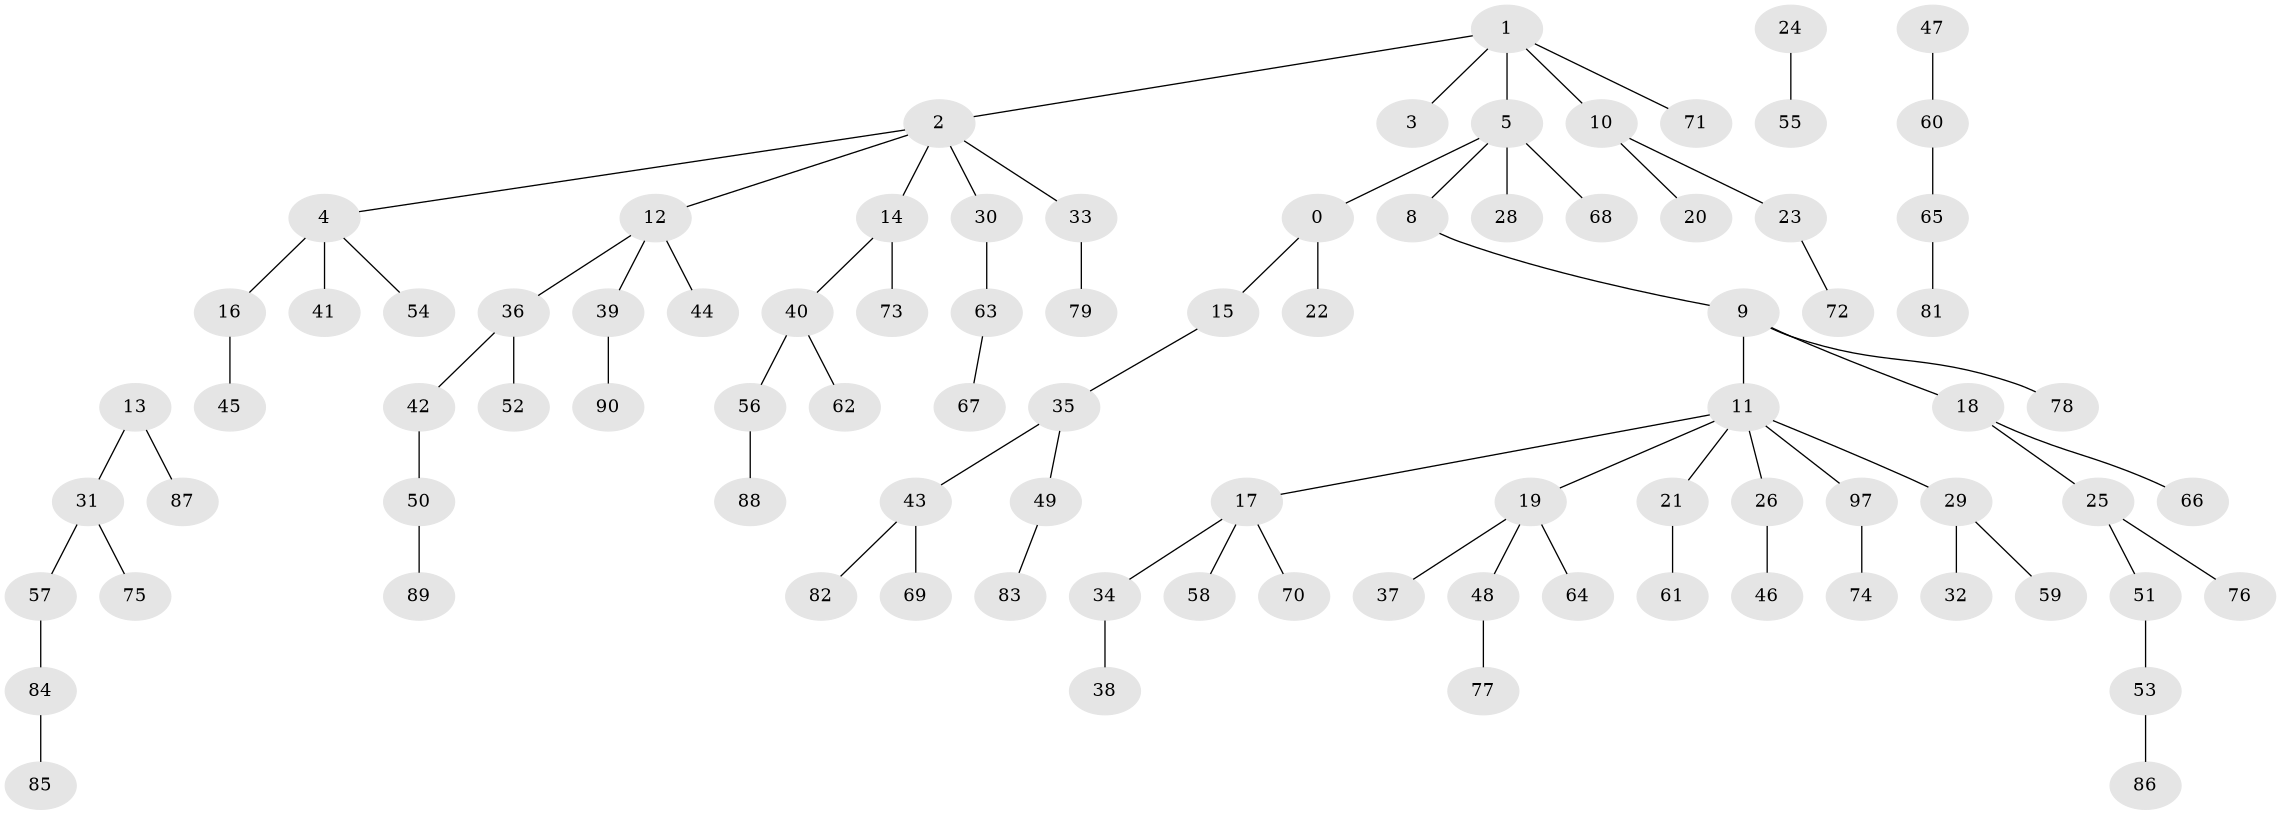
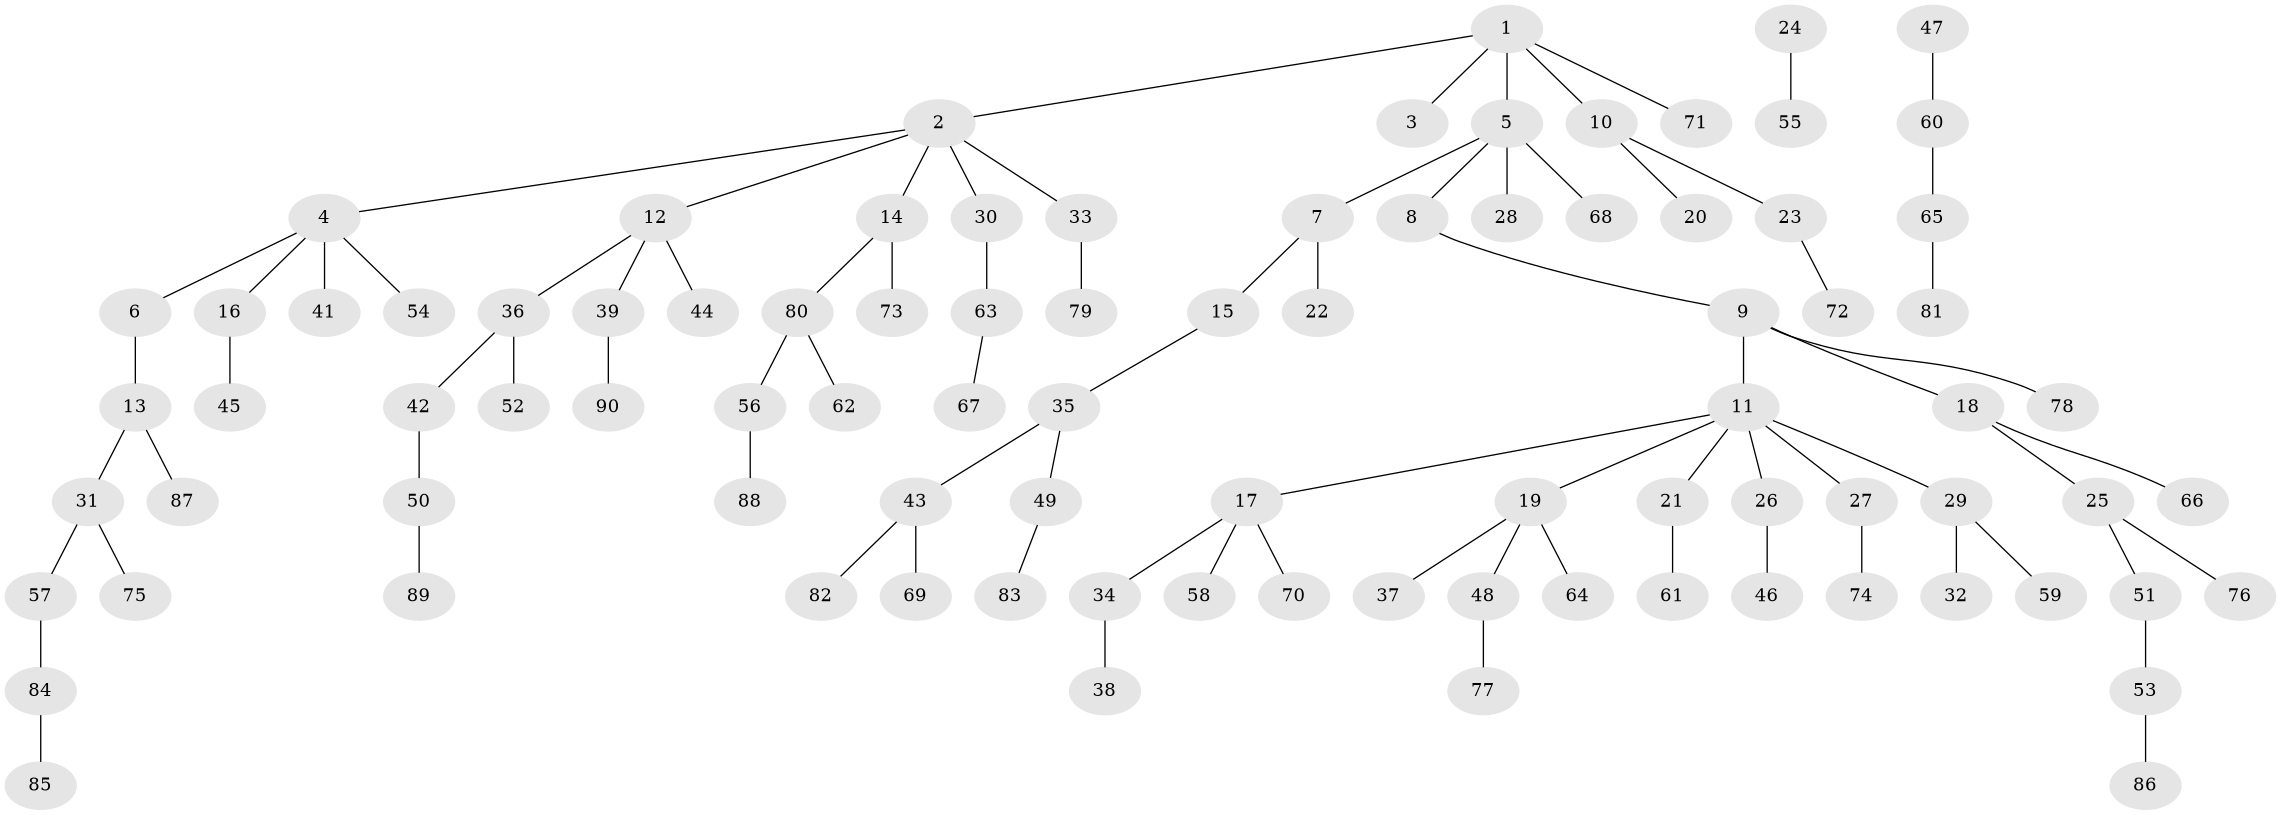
(1318, 218) -> (1318, 218)
none -> (135, 313)
(798, 313) -> (798, 313)
(1862, 502) -> (1862, 502)
